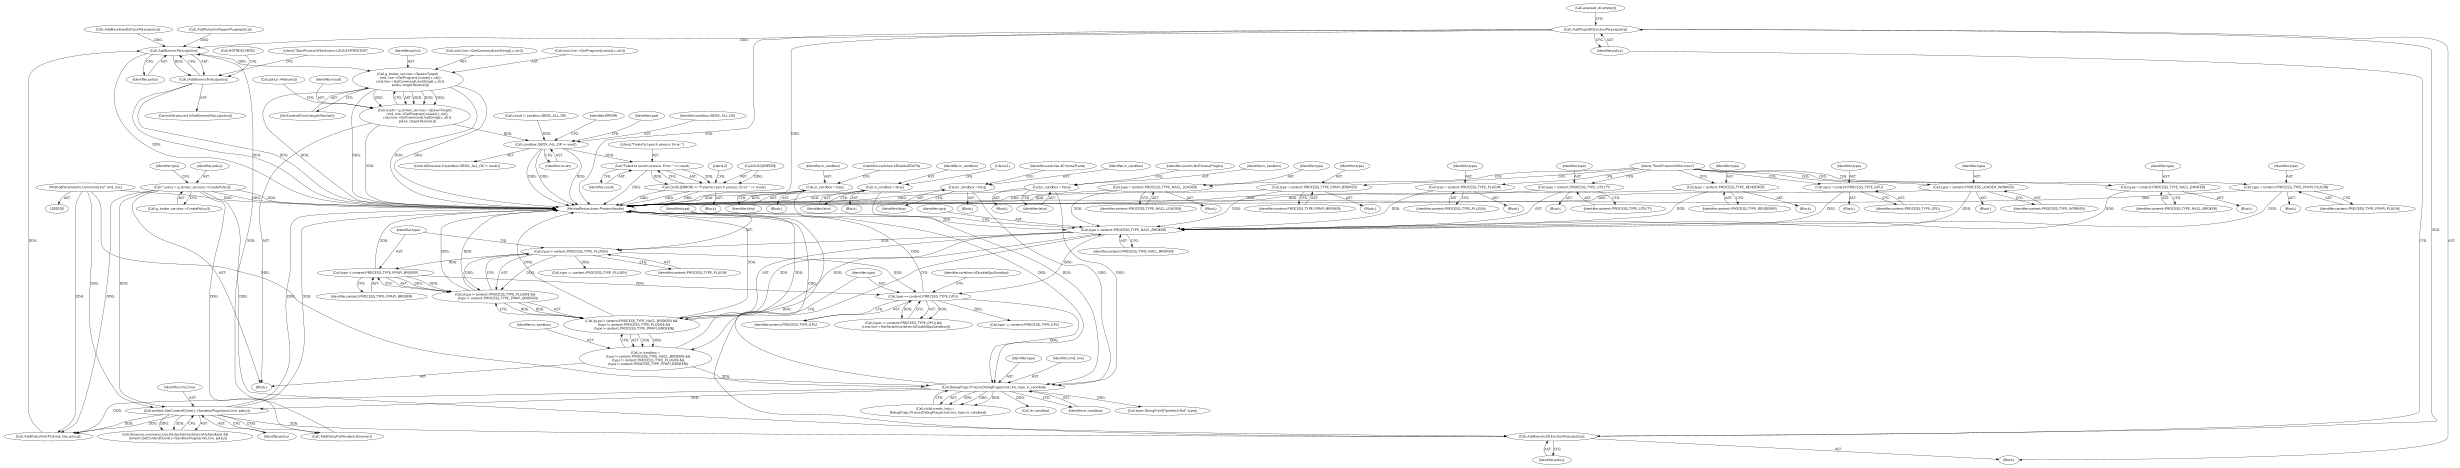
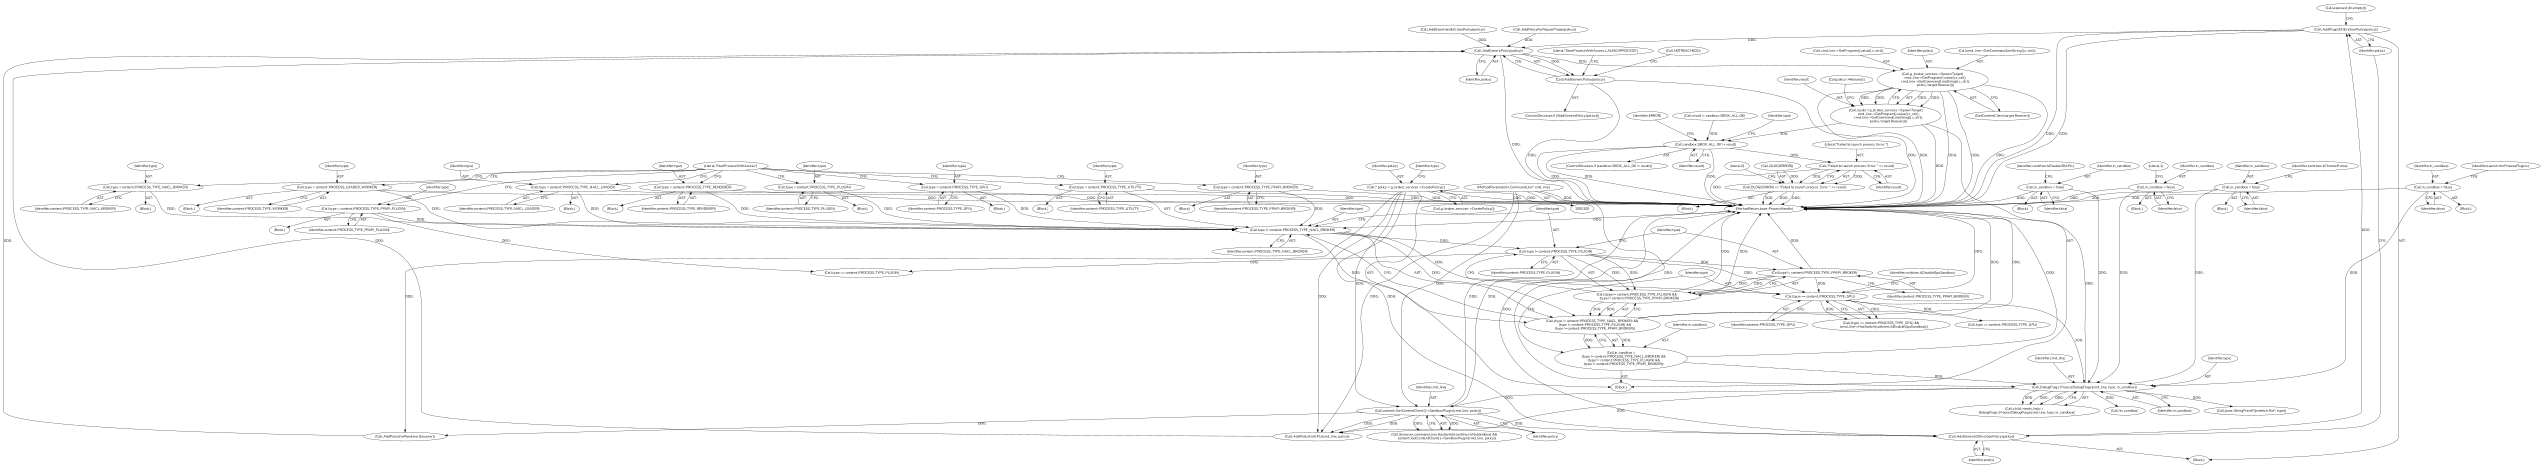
(708, 116) -> none
(1741, 198) -> (683, 198)
(1356, 201) -> (590, 255)
